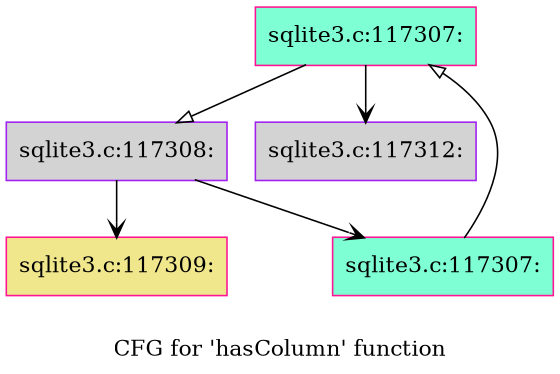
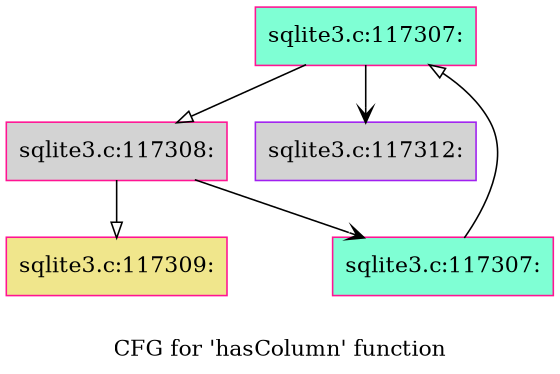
(117, 151) -> (117, 151)
(117, 201) -> (117, 201)
